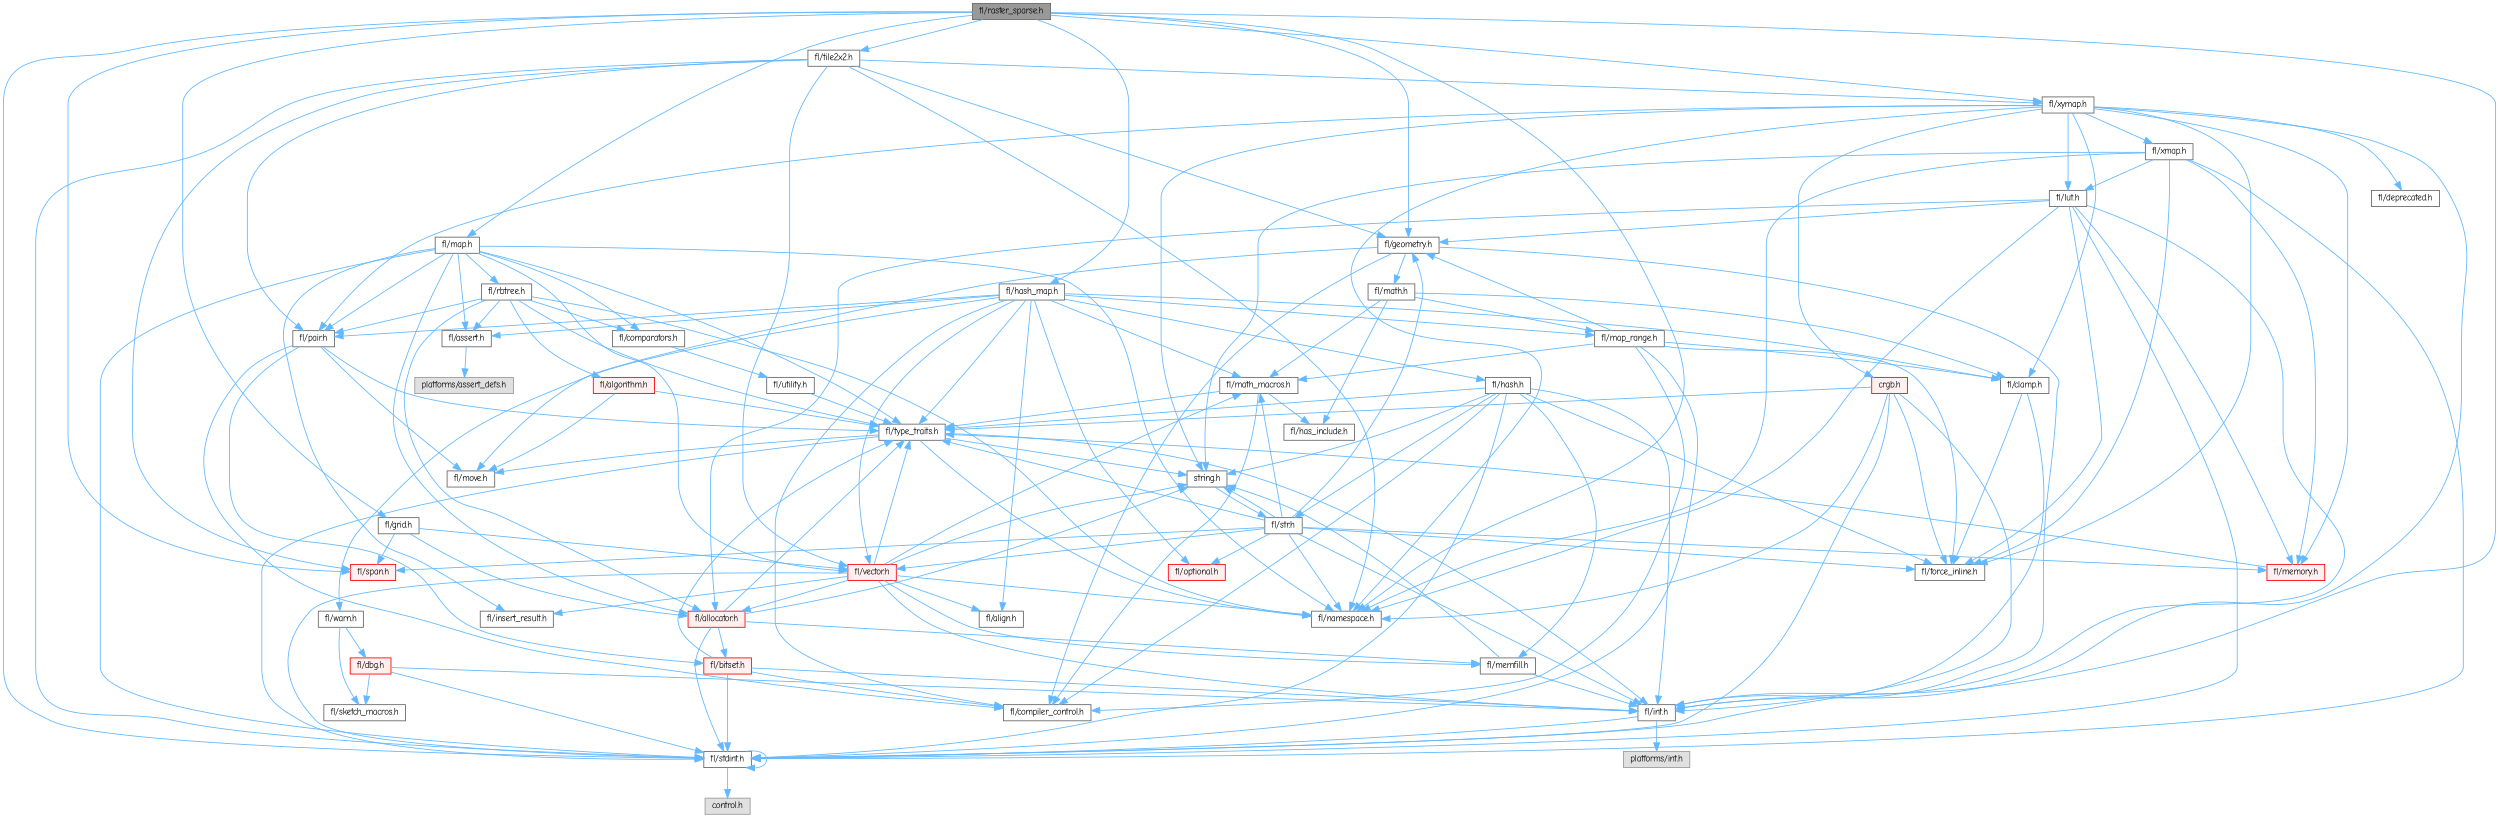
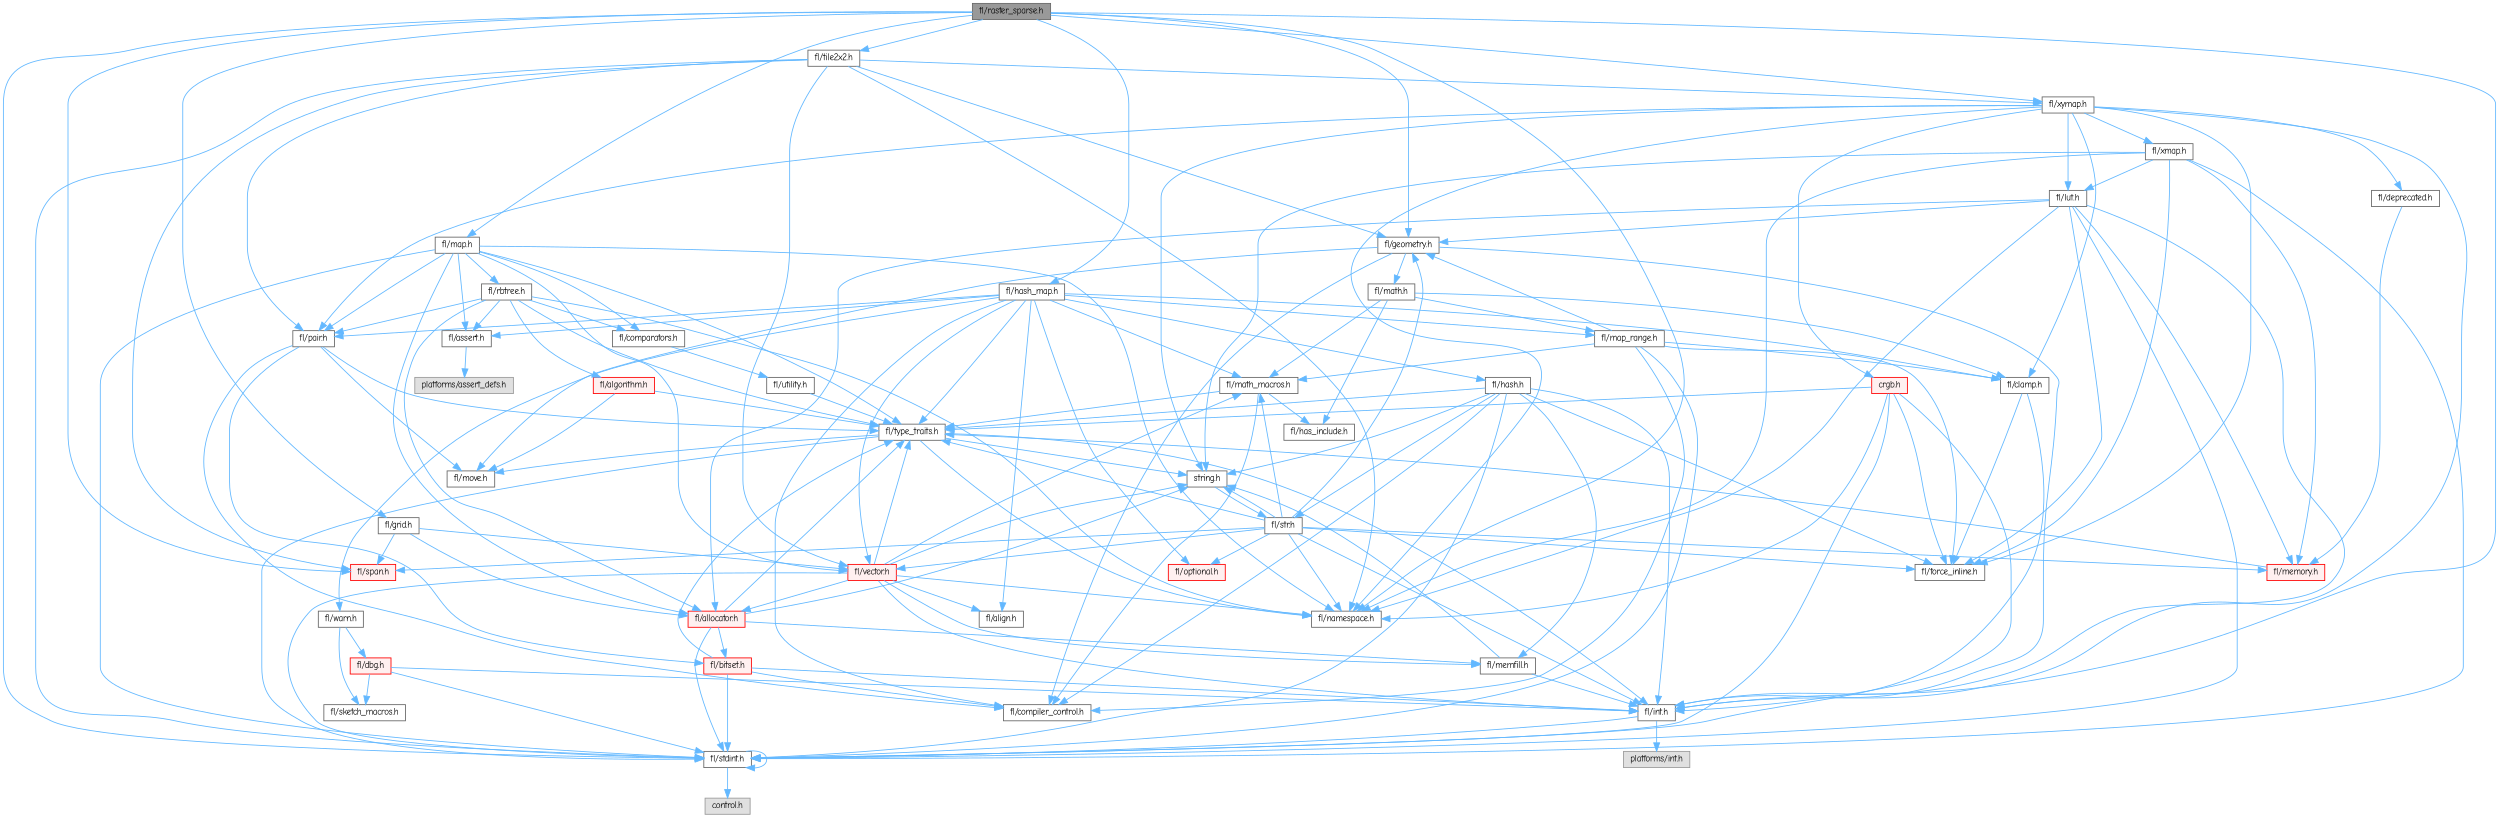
(2348, 242) -> (2380, 392)
(517, 619) -> none
